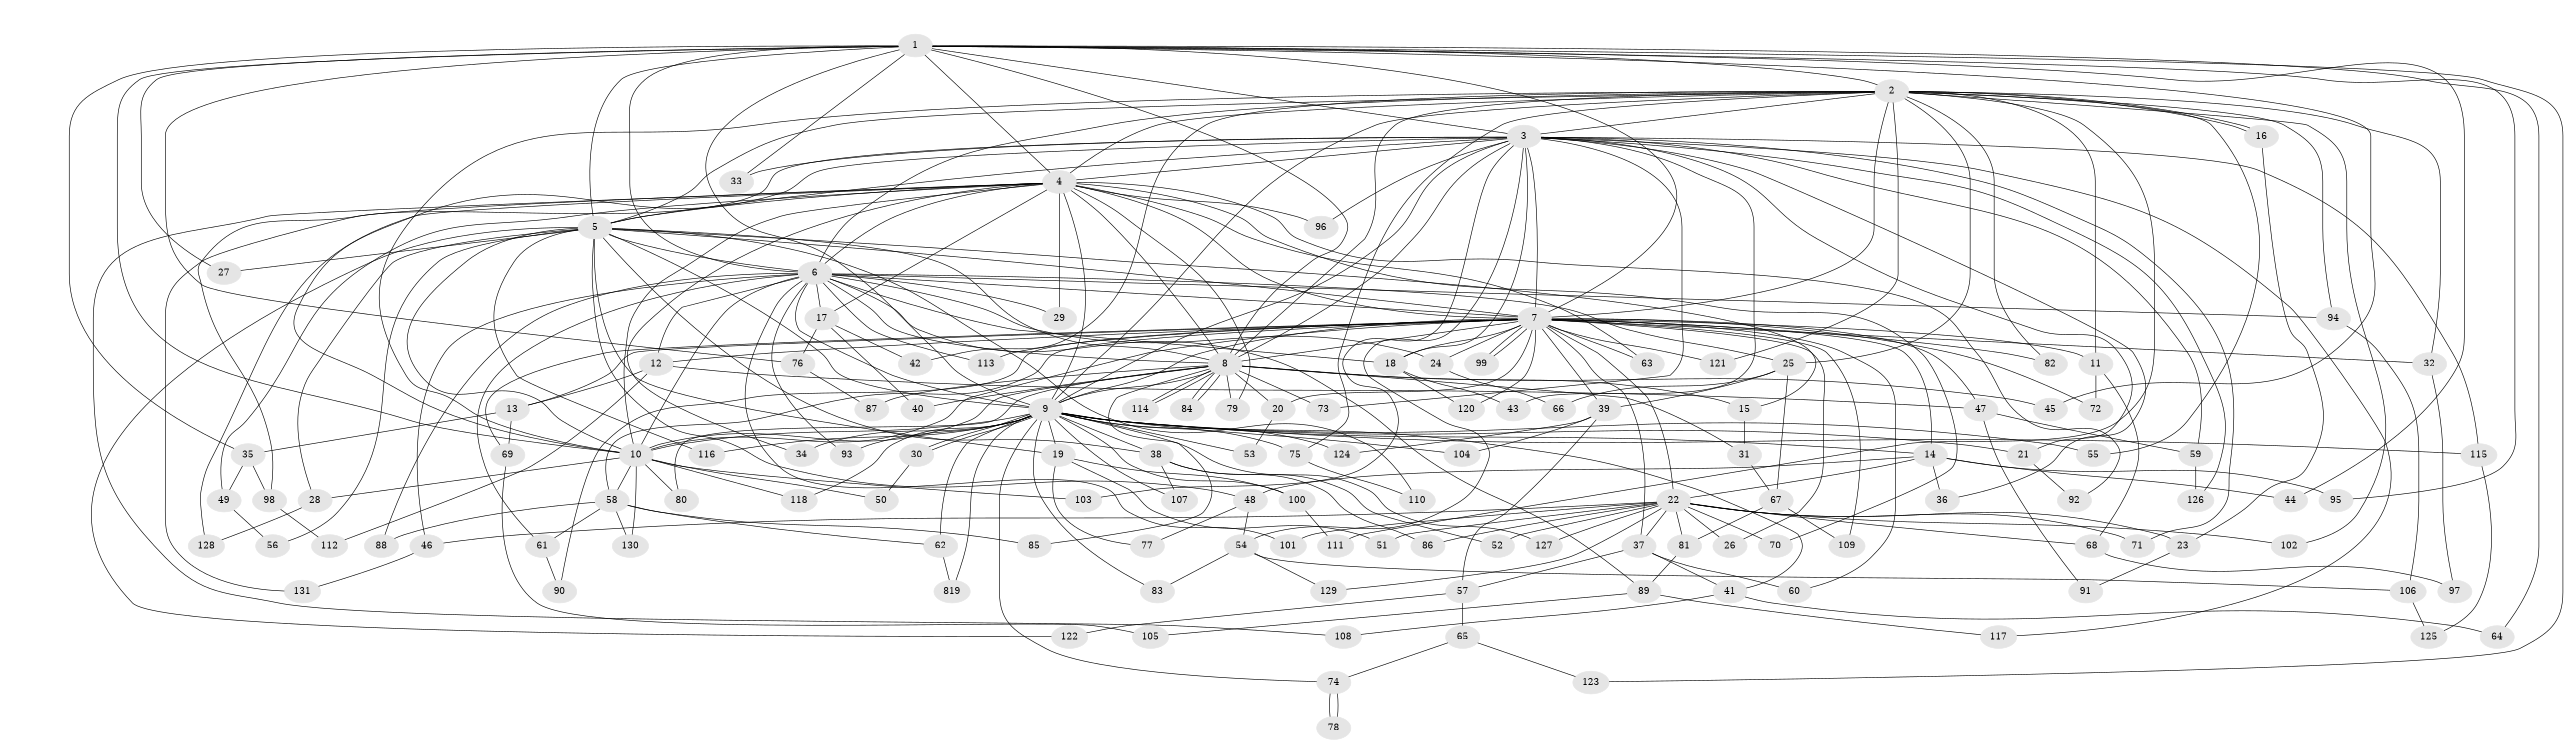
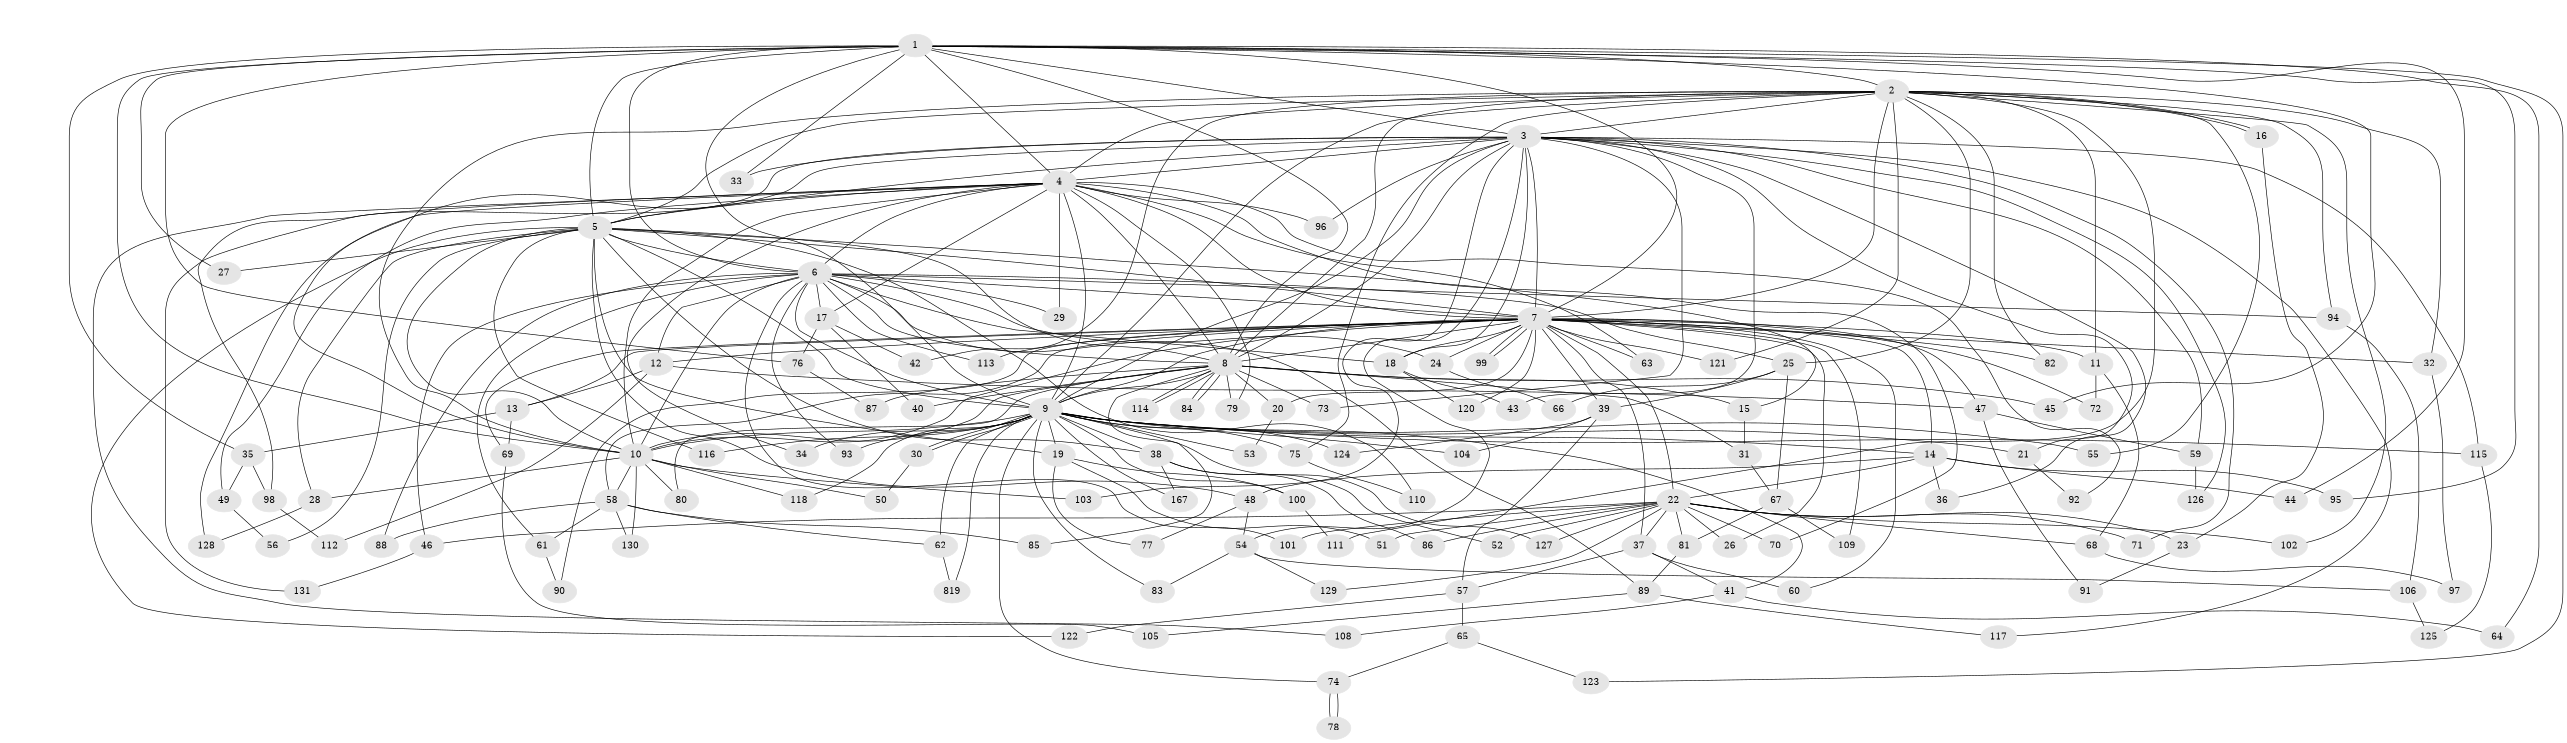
(1243, 110) -> none
(1180, 501) -> (1180, 501)
